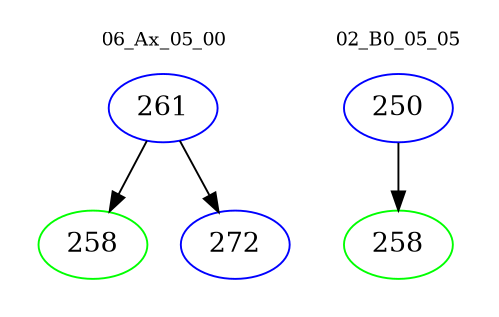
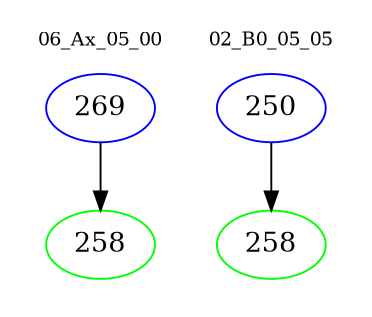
(163, 108) -> (101, 108)
(235, 245) -> none
